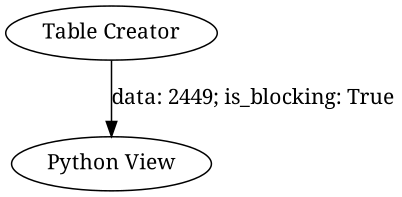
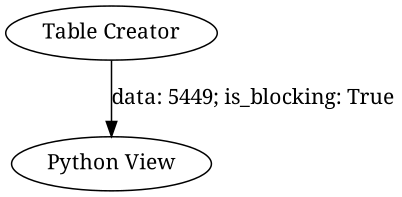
(254, 98) -> (254, 98)
